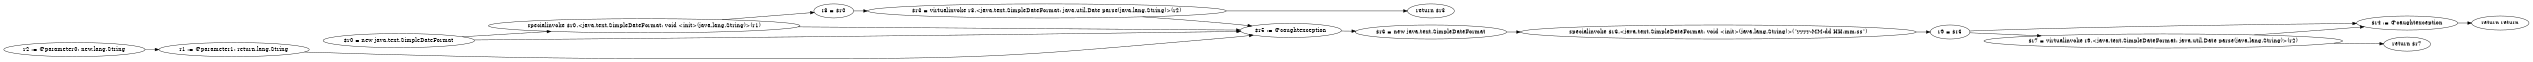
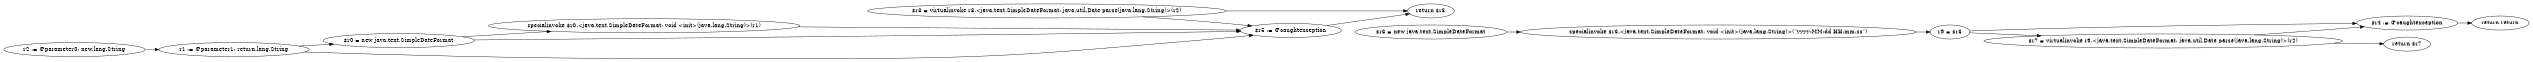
(834, 11) -> none
(1347, 31) -> (1366, 20)
none -> (314, 45)
